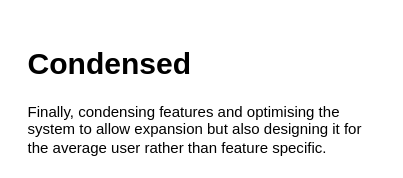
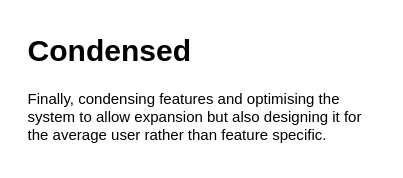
(201, 101) -> (201, 88)
